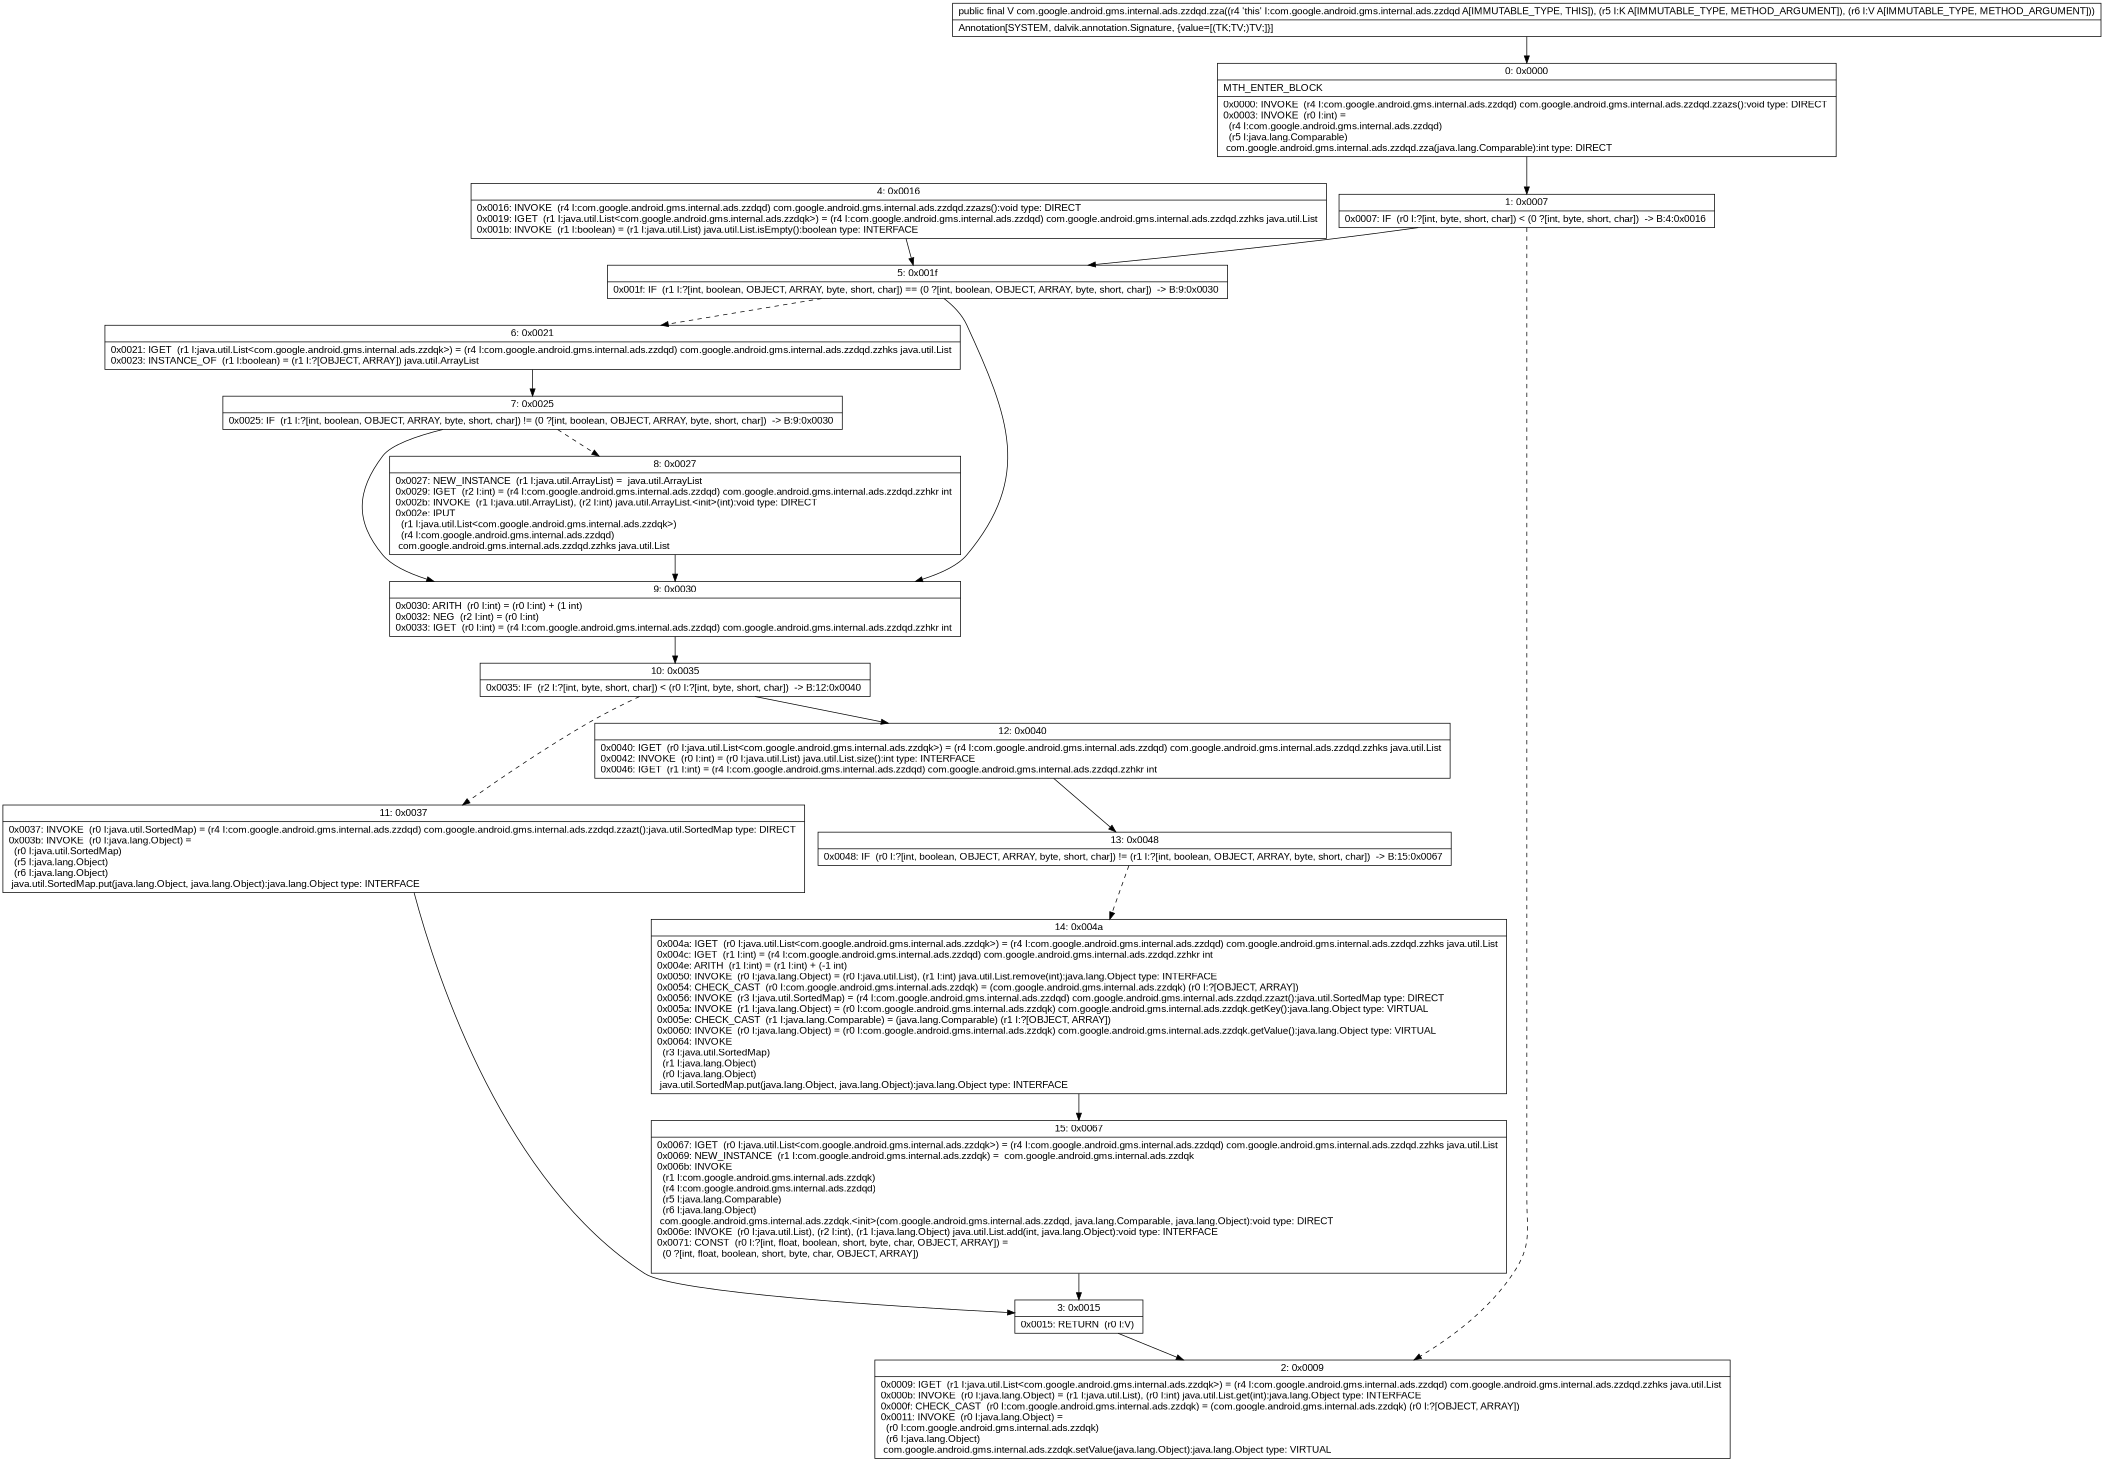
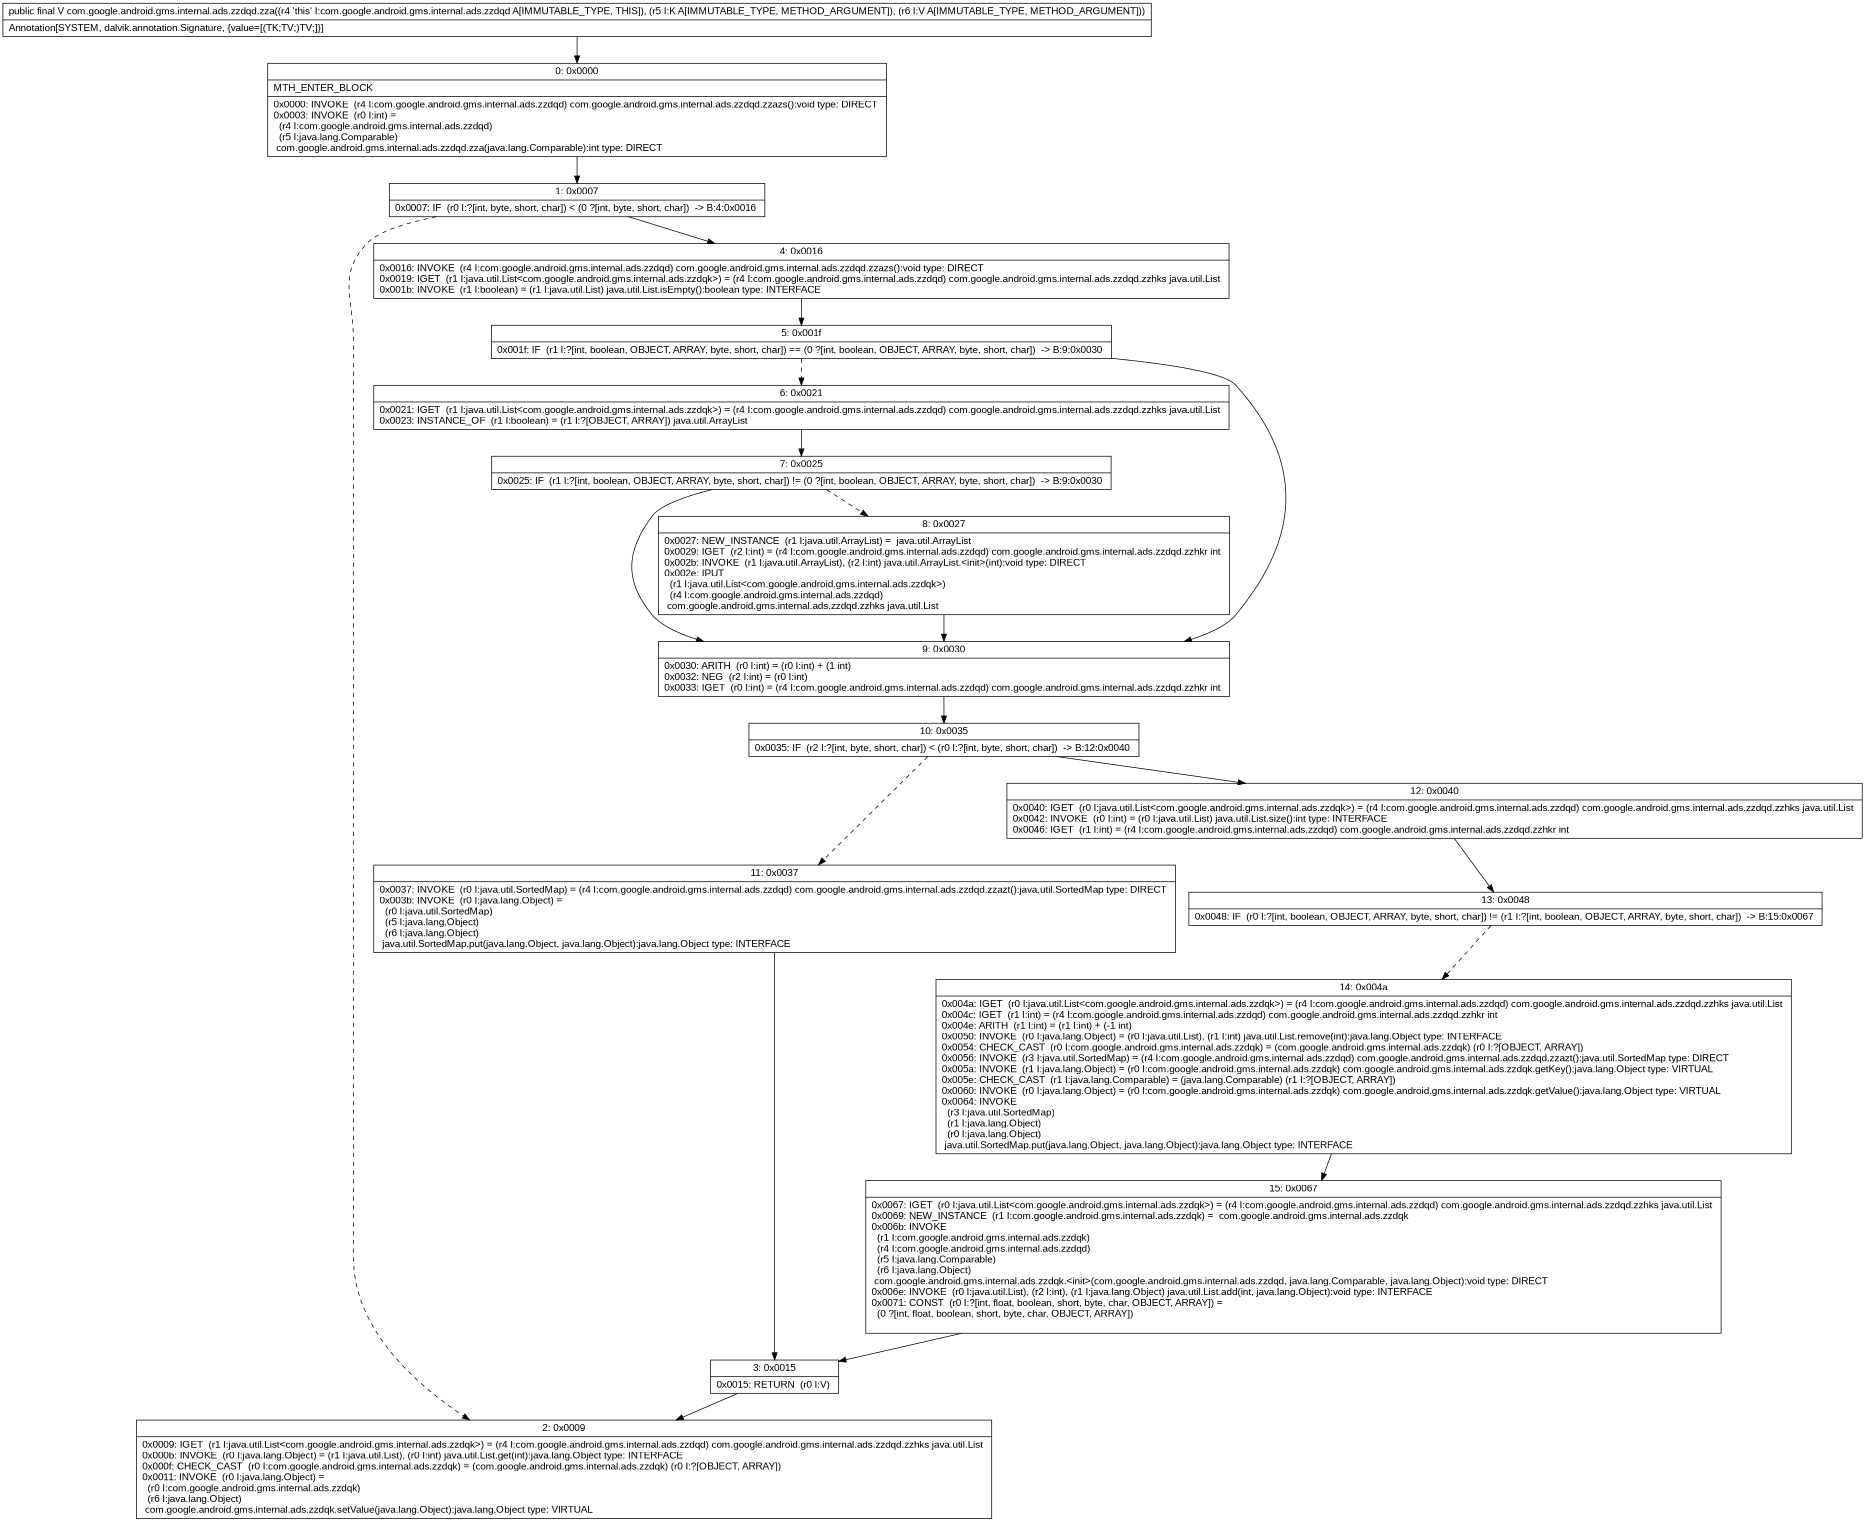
(1257, 248) -> (668, 229)
